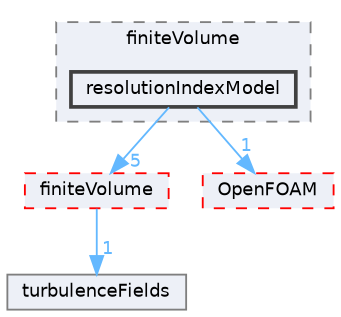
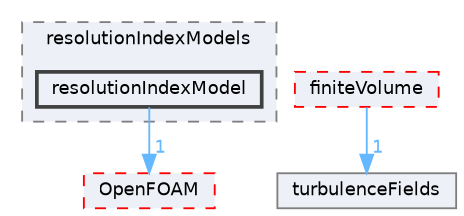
(183, 40) -> (149, 40)
(146, 133) -> none
